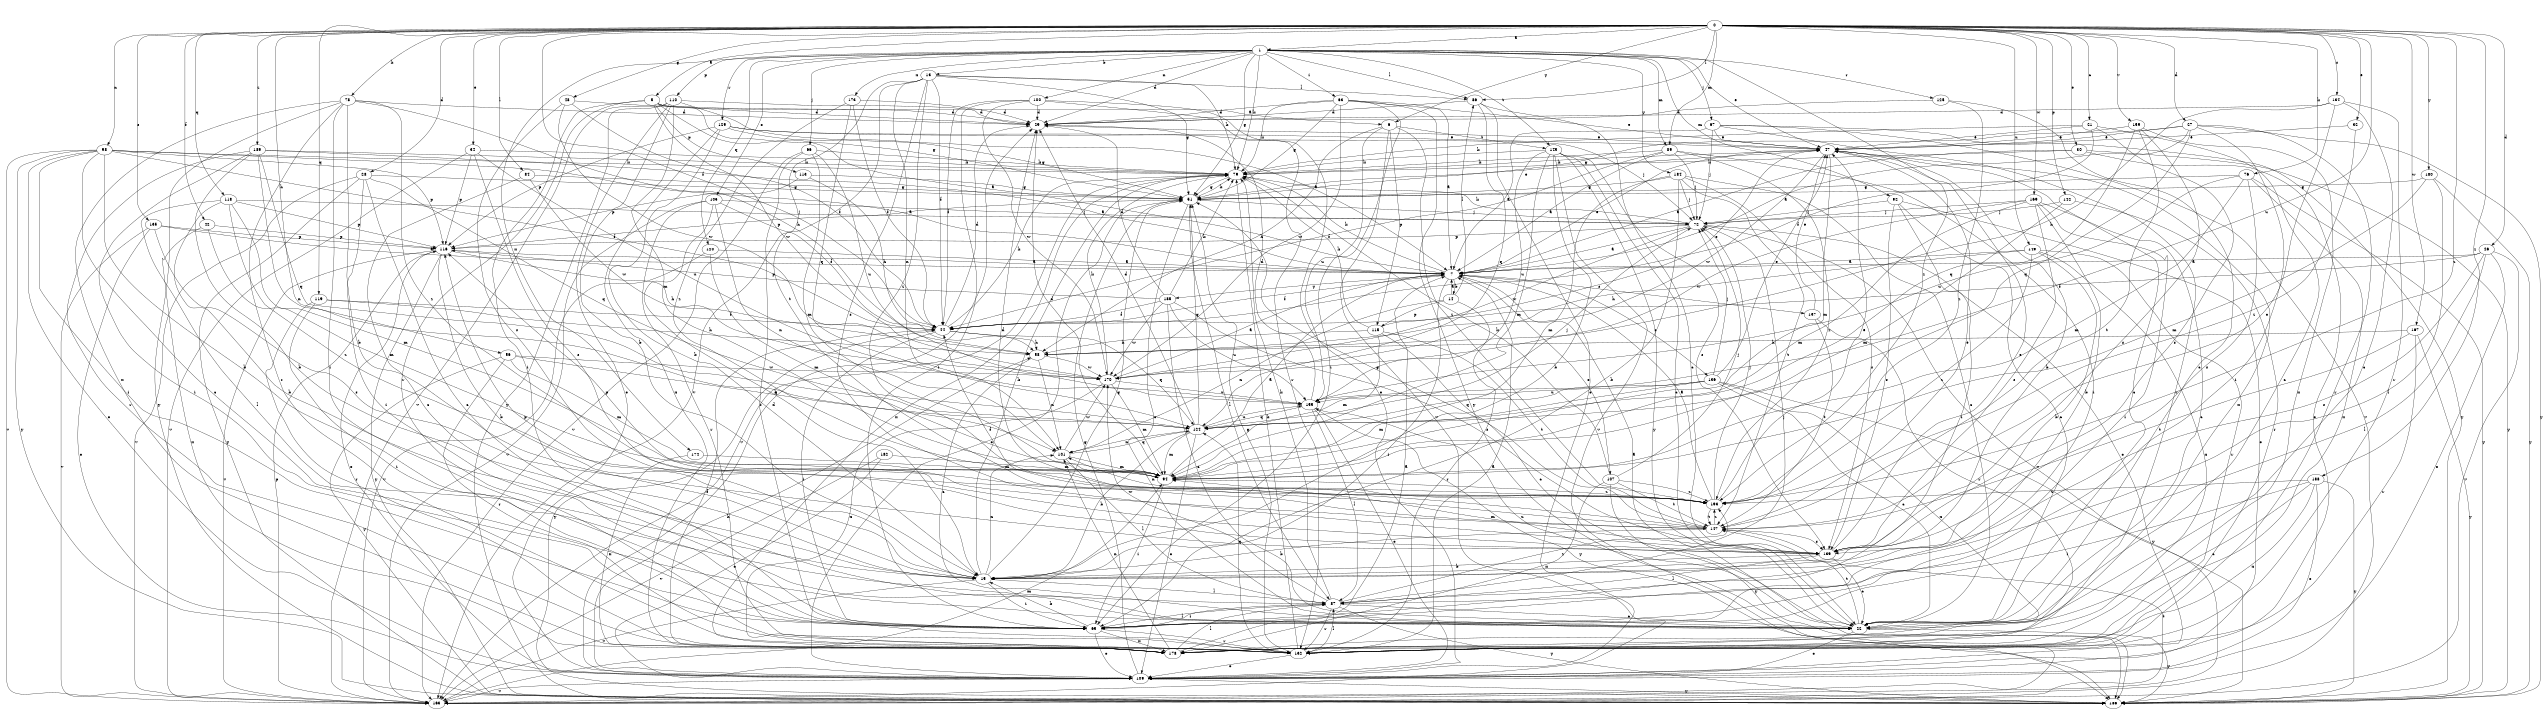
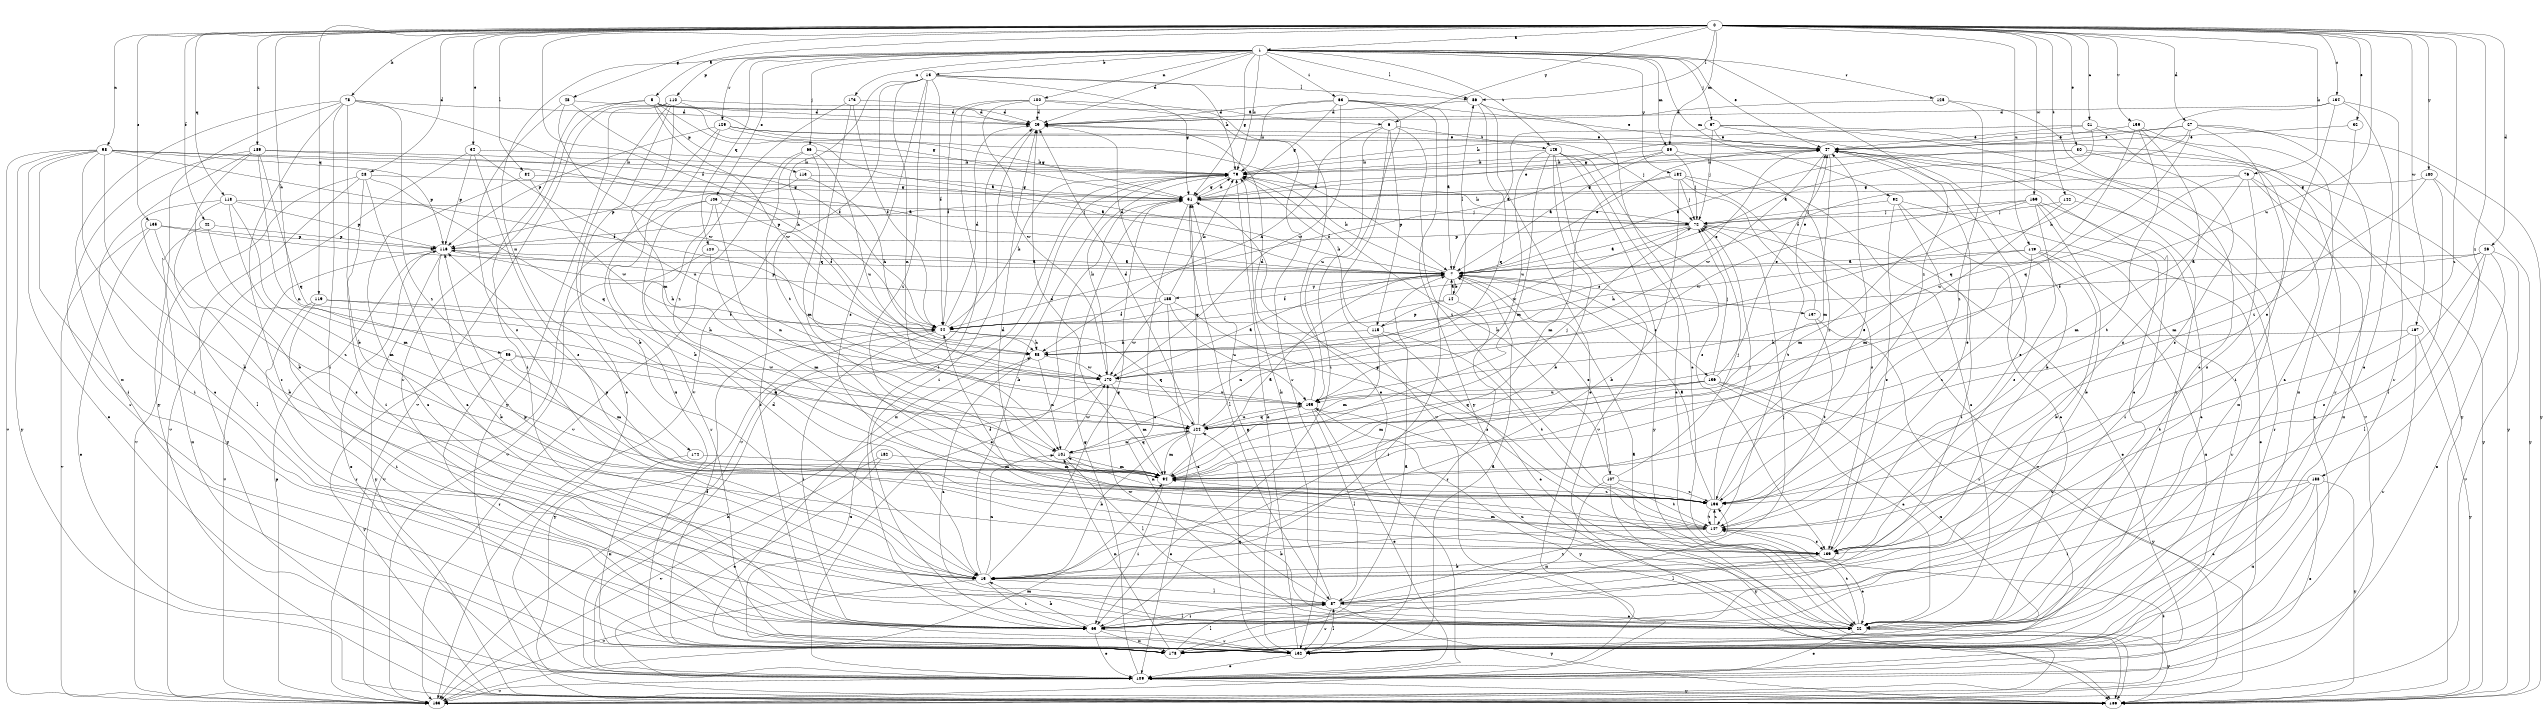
(2054, 113) -> (2054, 113)
(1855, 573) -> (883, 413)
